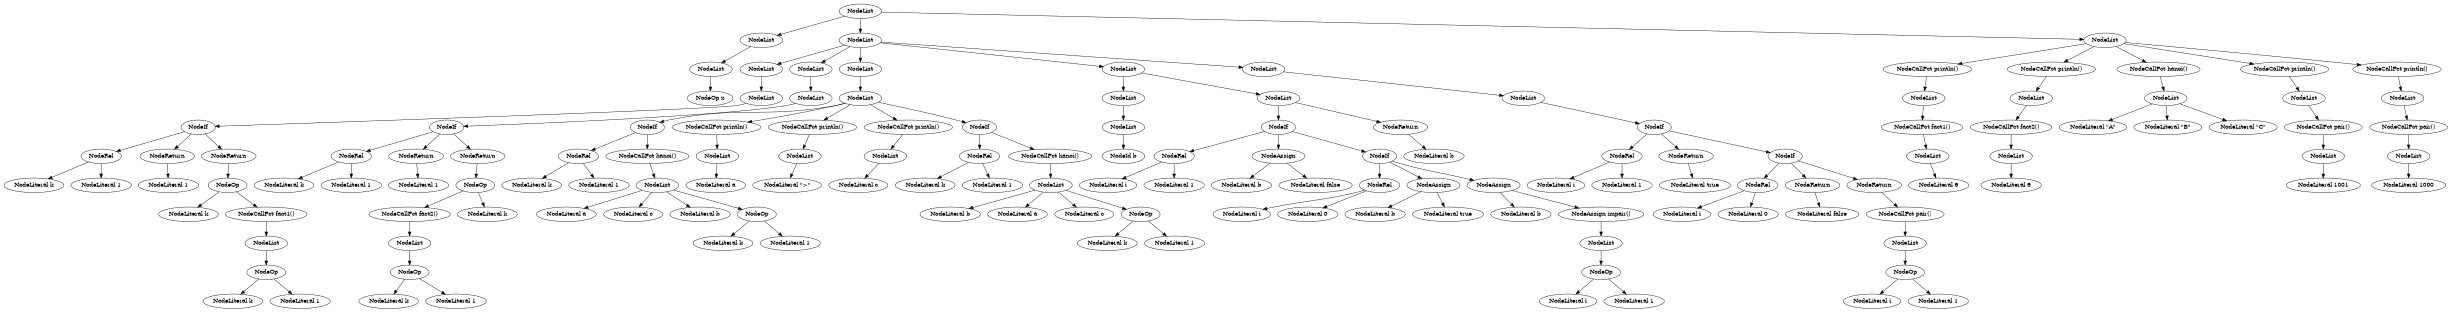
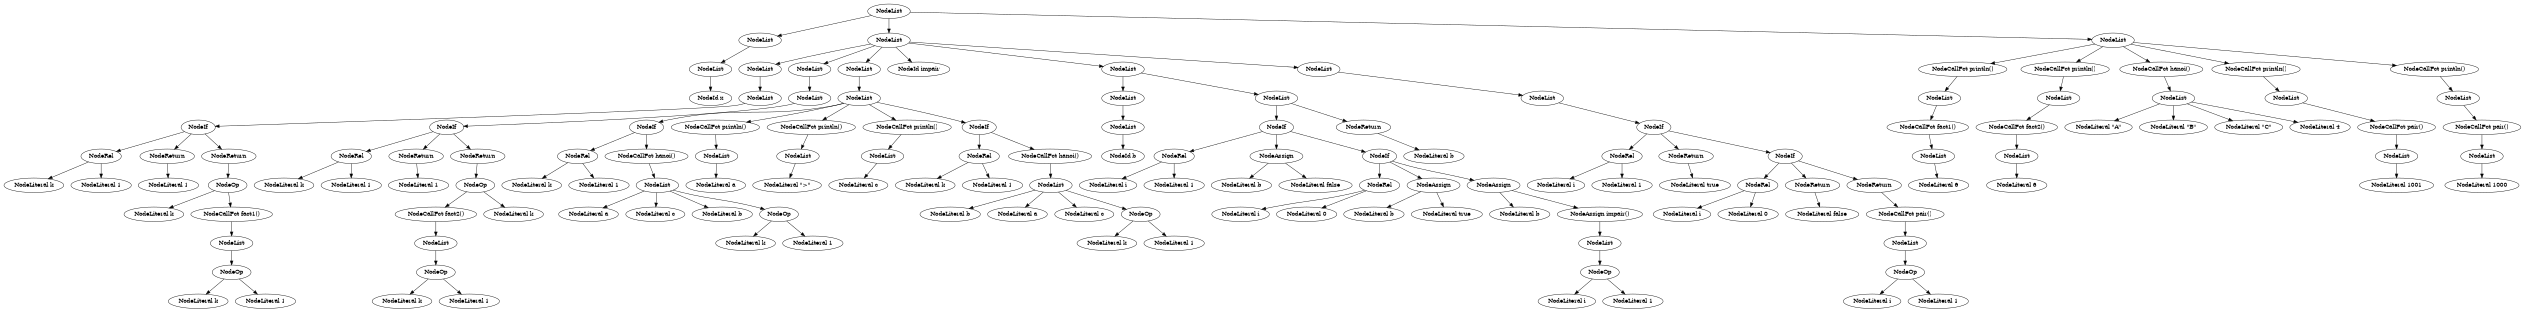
none -> (919, 69)
(710, 98) -> (711, 98)
none -> (2320, 127)
